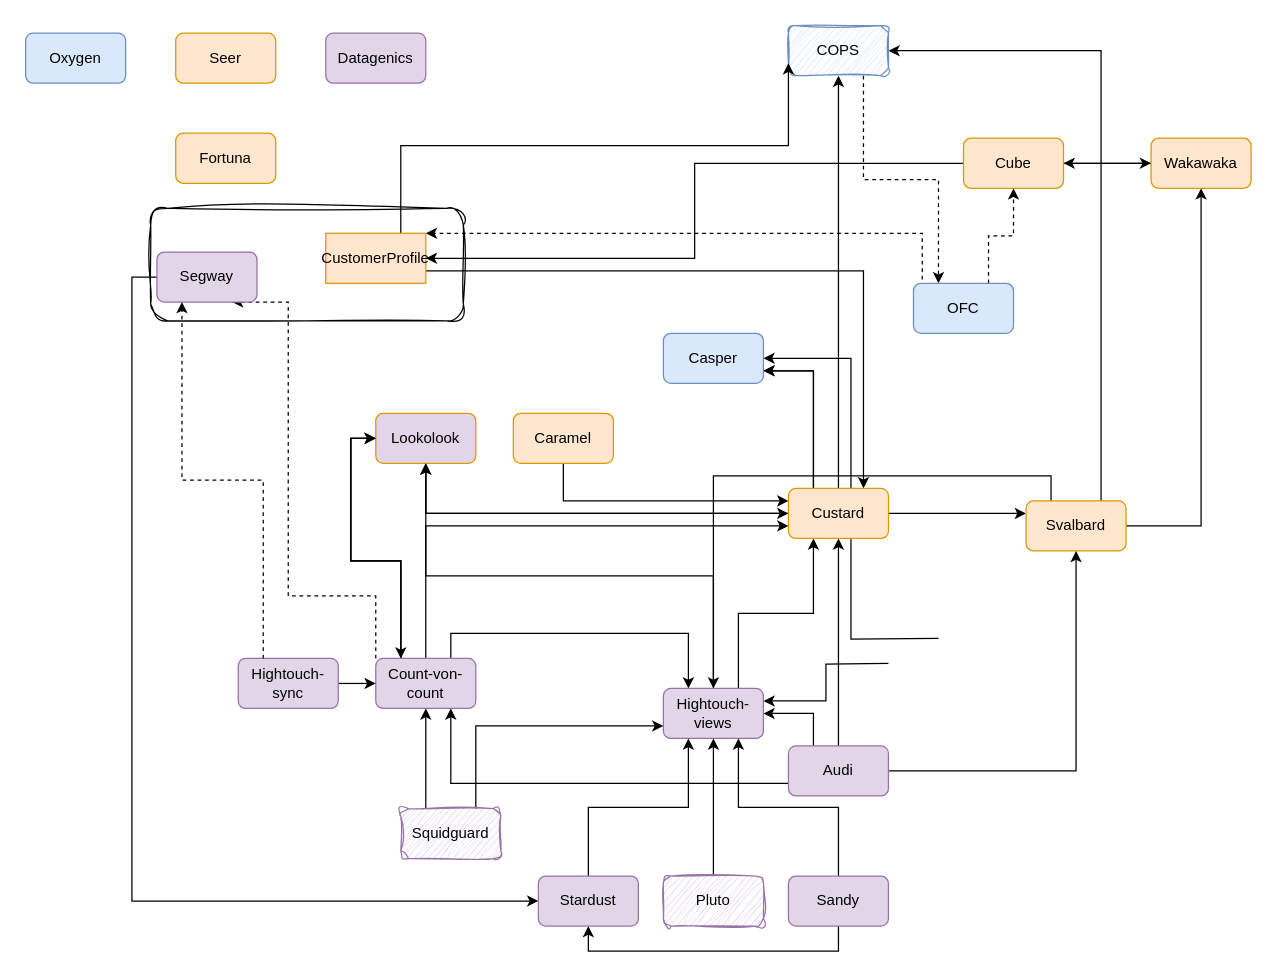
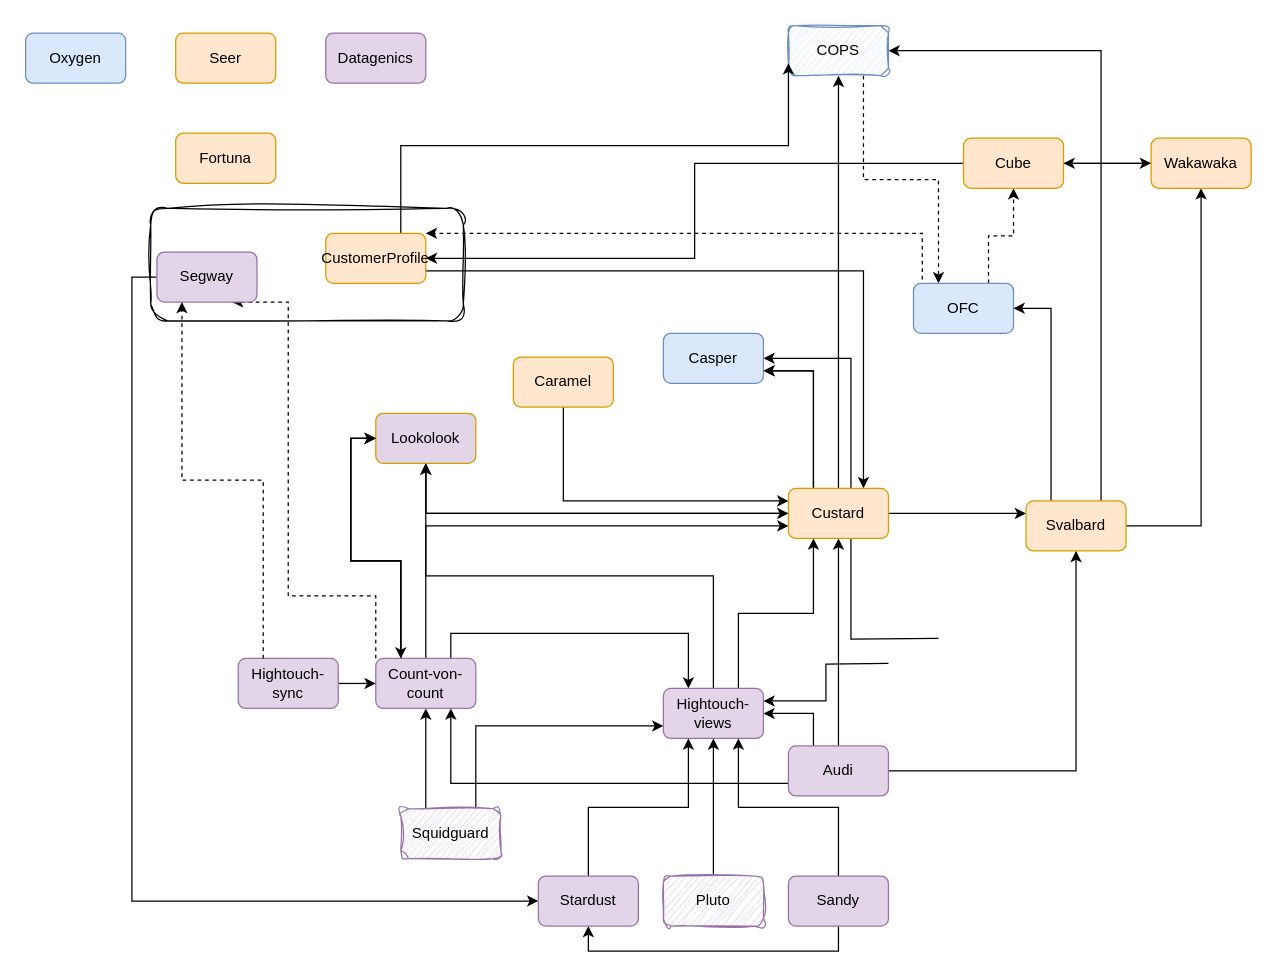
(376, 258) -> (376, 258)
(563, 438) -> (563, 382)
(835, 476) -> (1051, 378)
